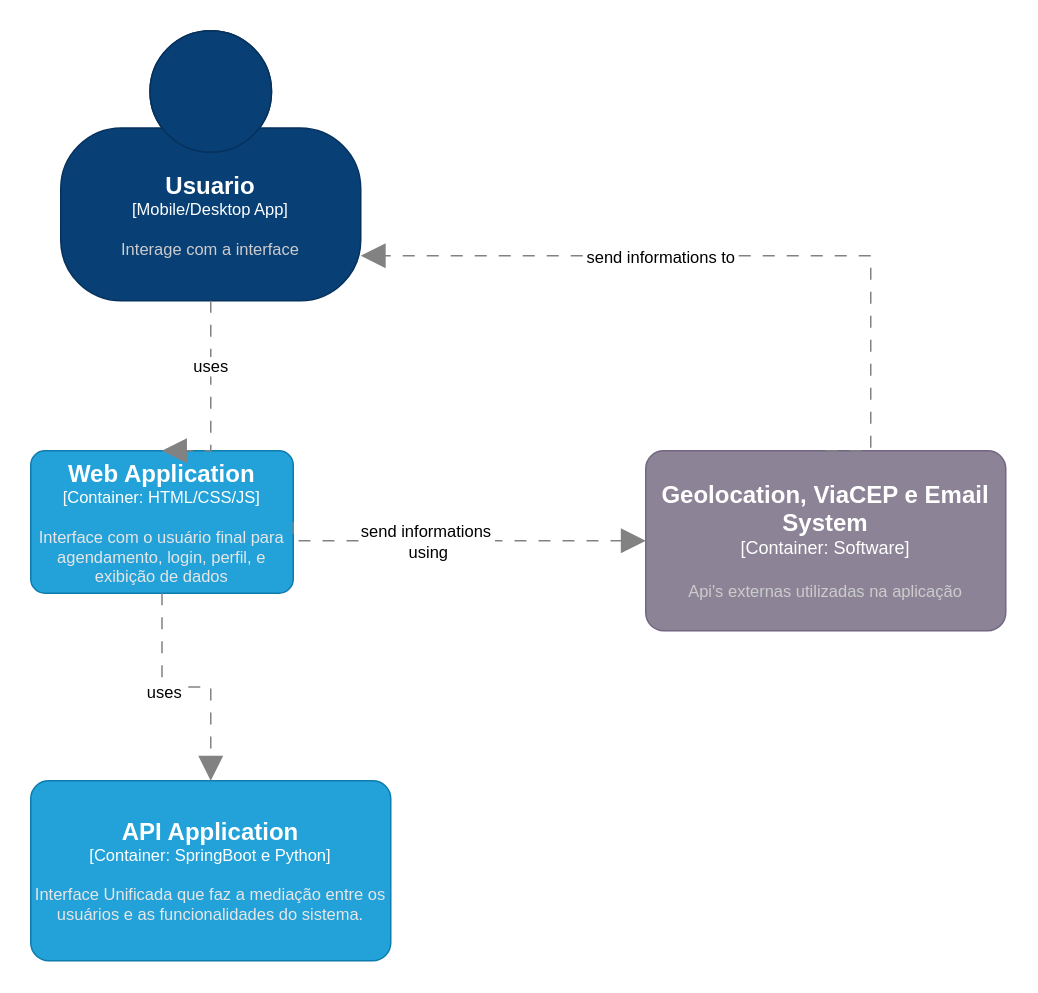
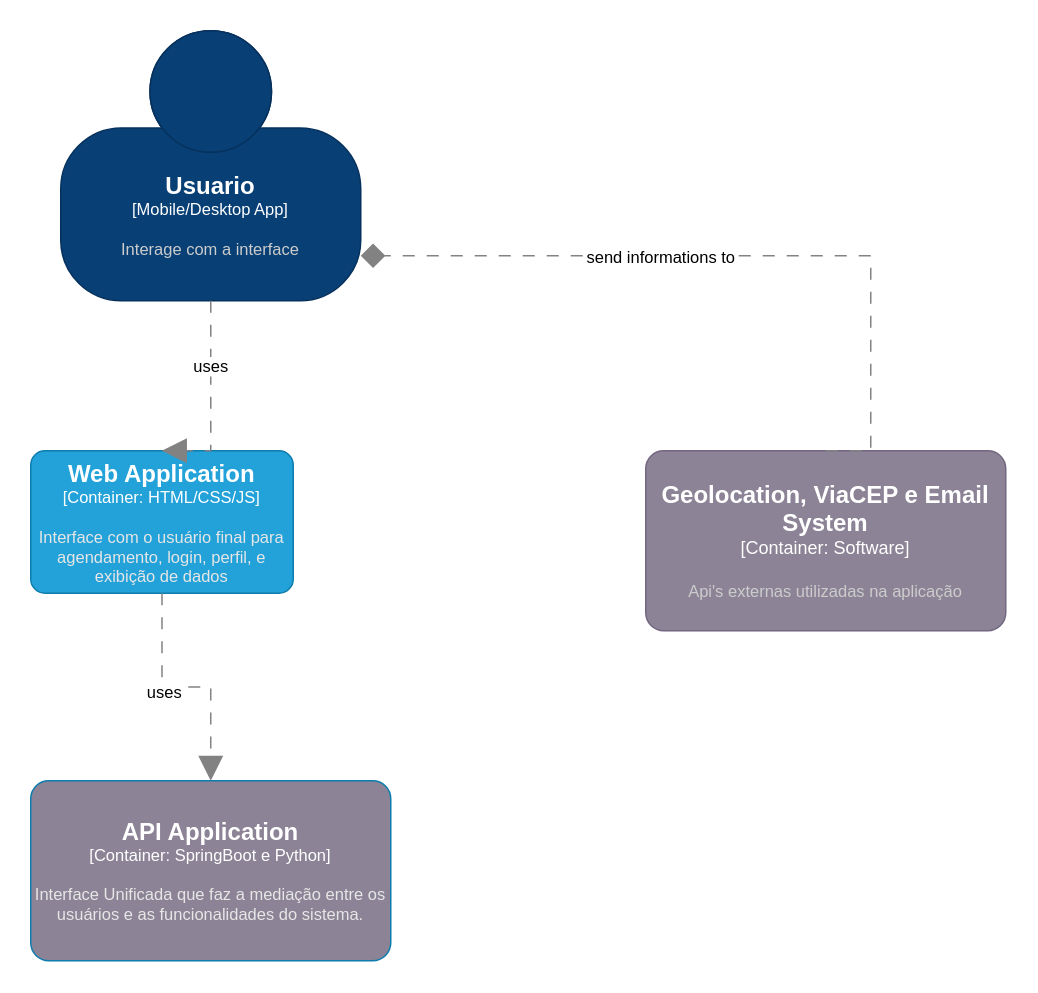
(386, 256) -> (386, 256)
(304, 541) -> none
(211, 871) -> (211, 871)
